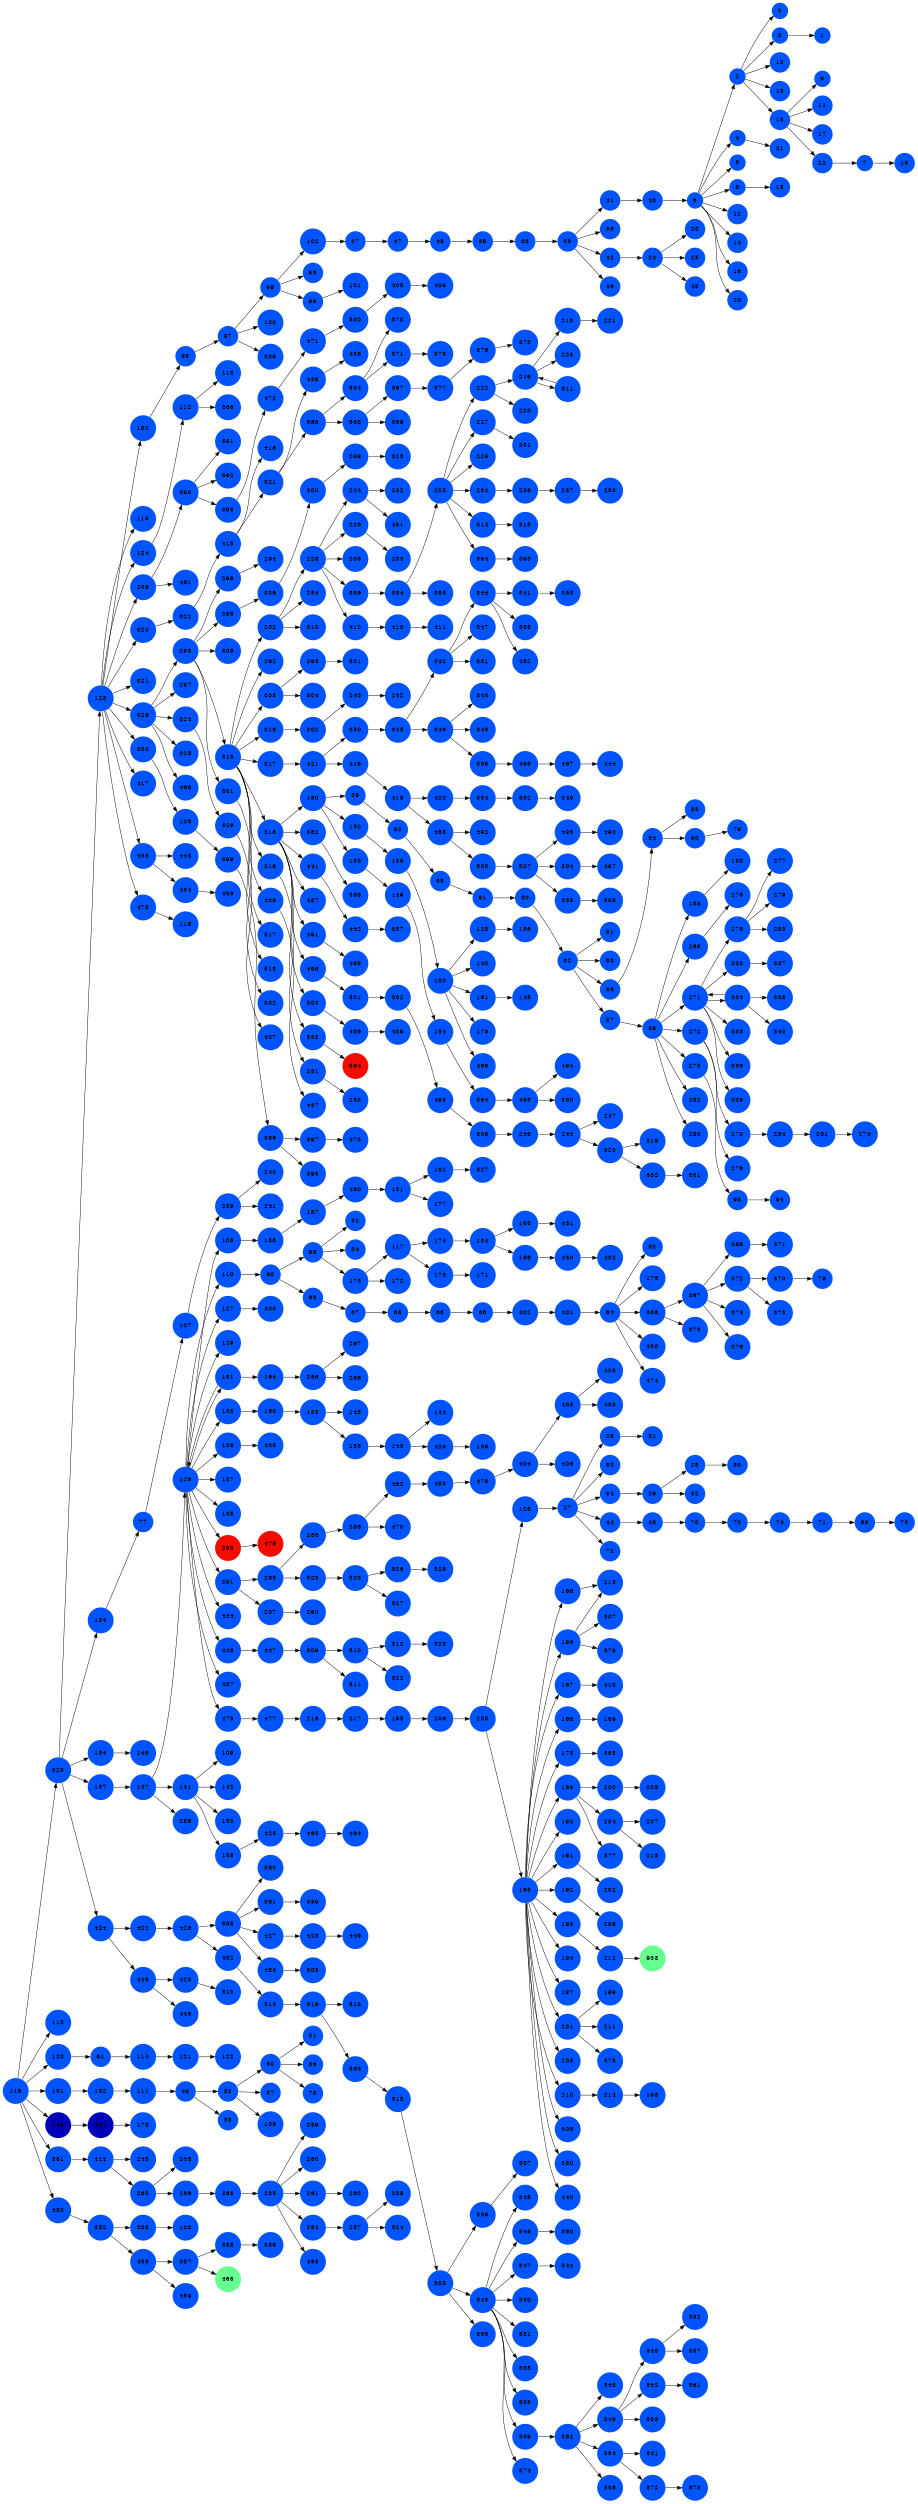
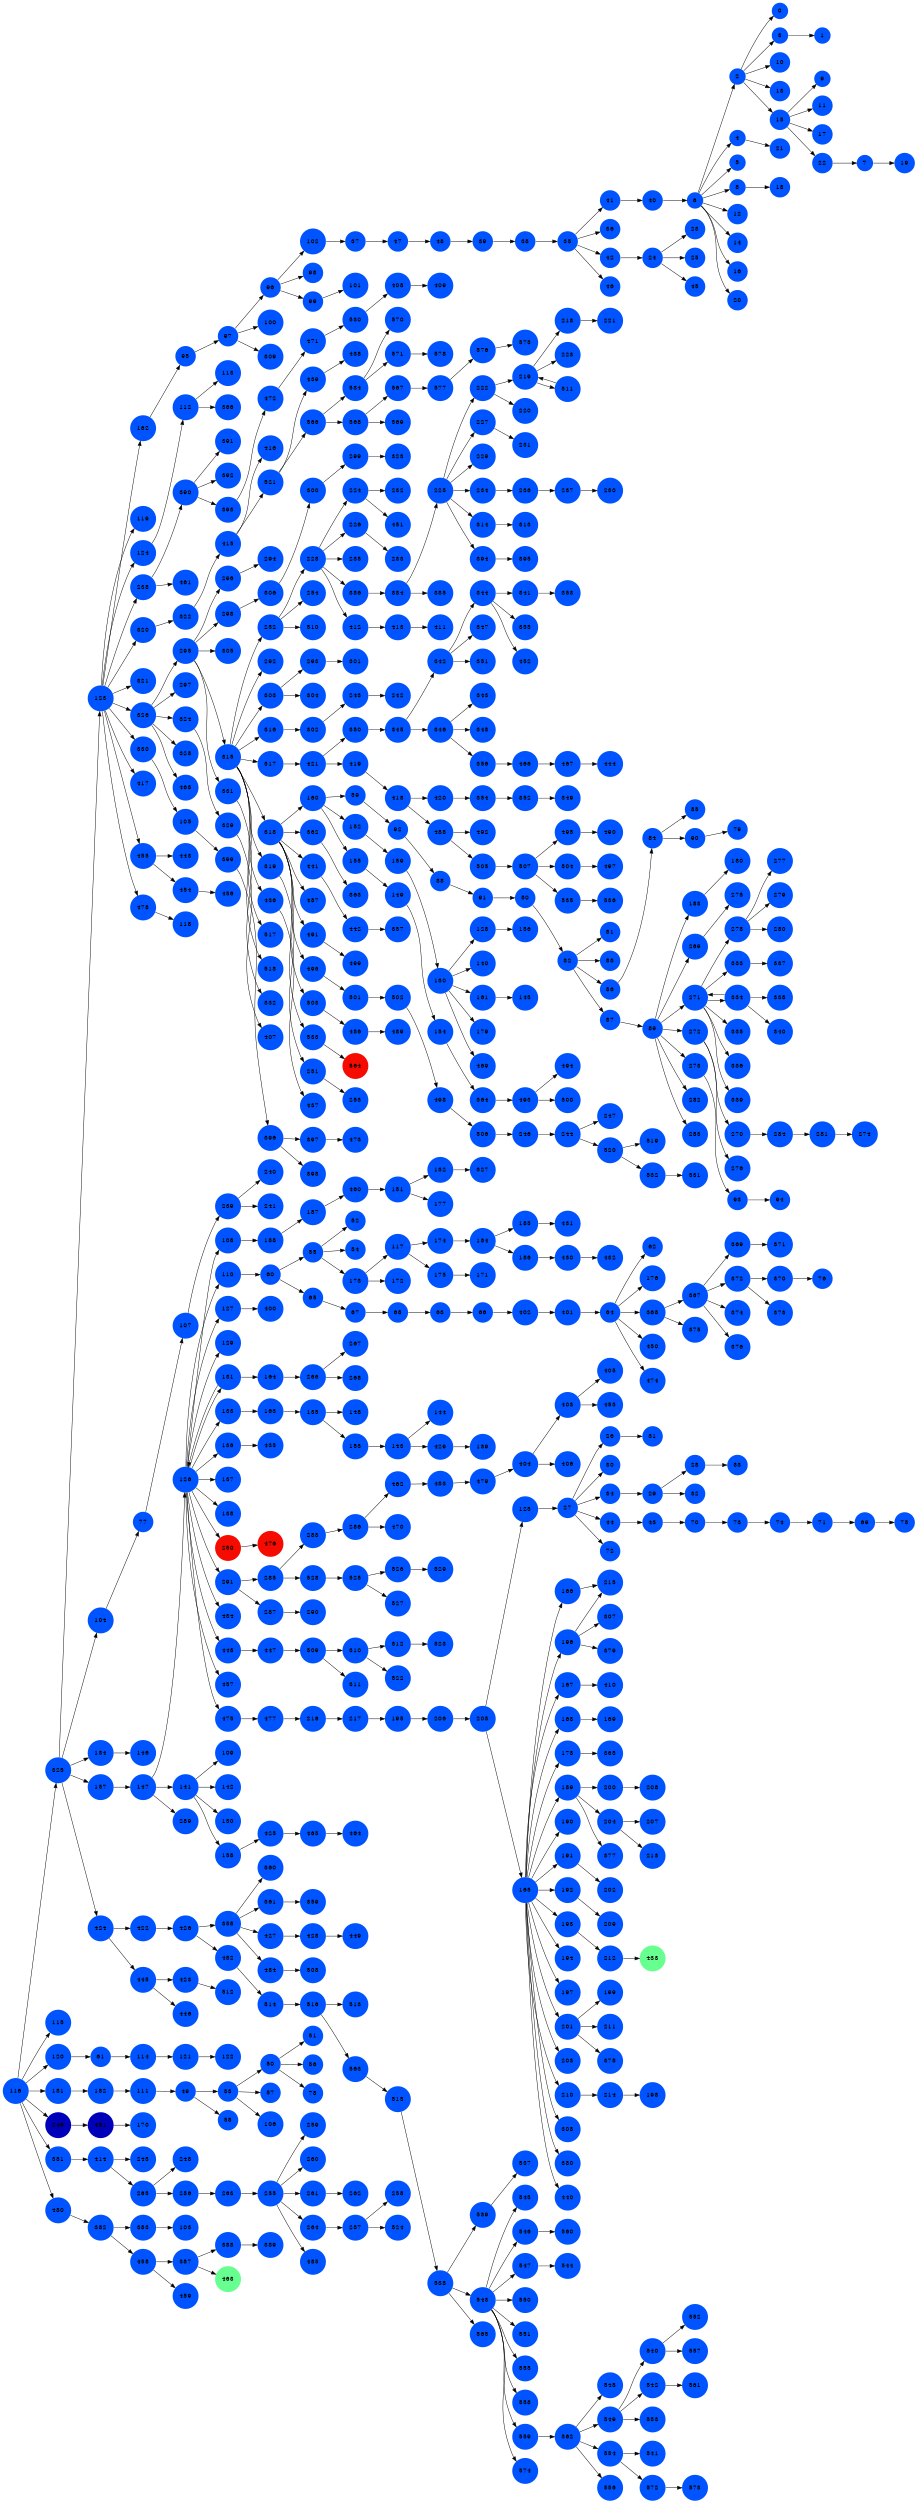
(653, 1958) -> (653, 1958)
